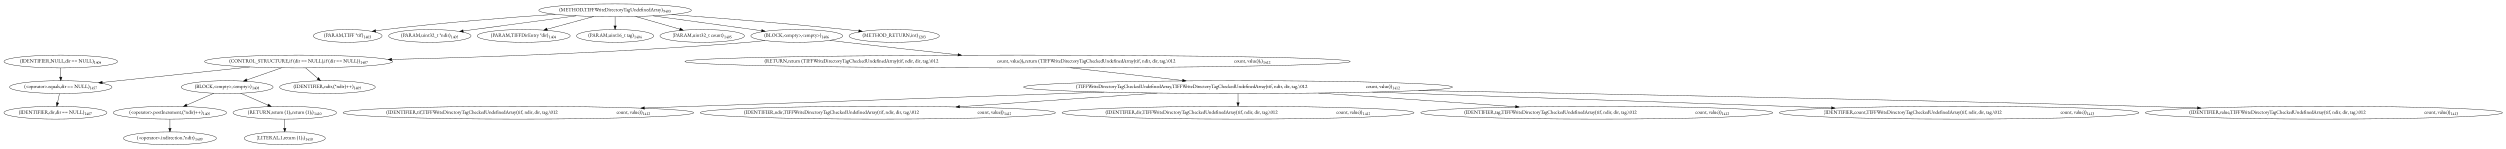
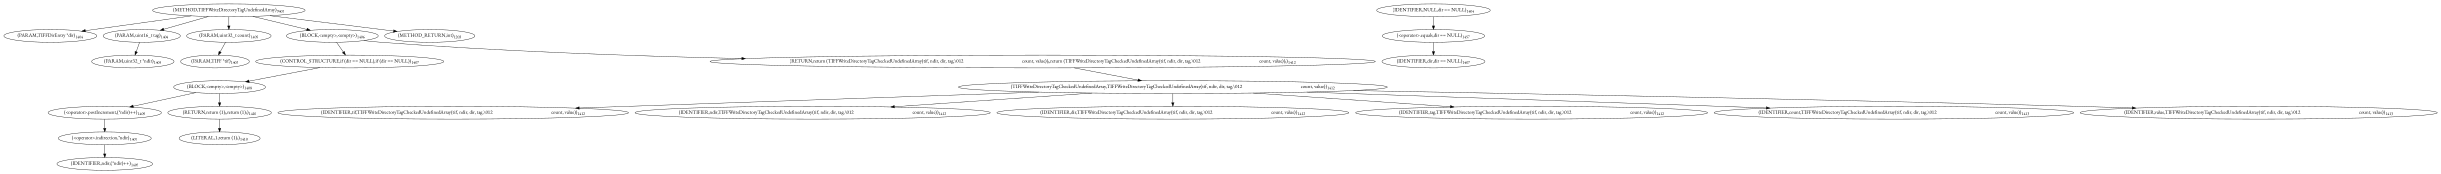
(465, 21) -> (223, 47)
(520, 23) -> (138, 47)
(312, 73) -> (105, 149)
(176, 75) -> none
